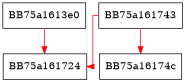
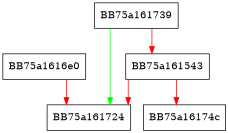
(44, 16) -> (44, 67)
none -> (136, 16)
(141, 16) -> (168, 67)
